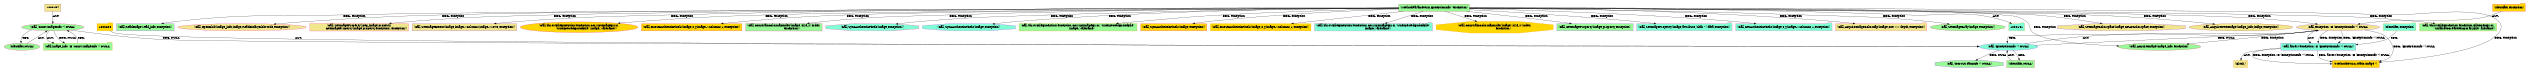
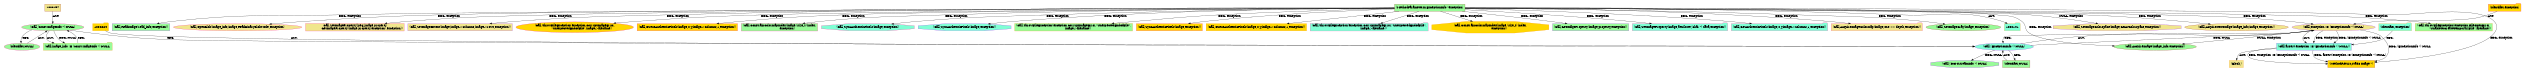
(2075, 16) -> (2071, 16)
(171, 38) -> (171, 38)
(2273, 38) -> (2269, 38)
